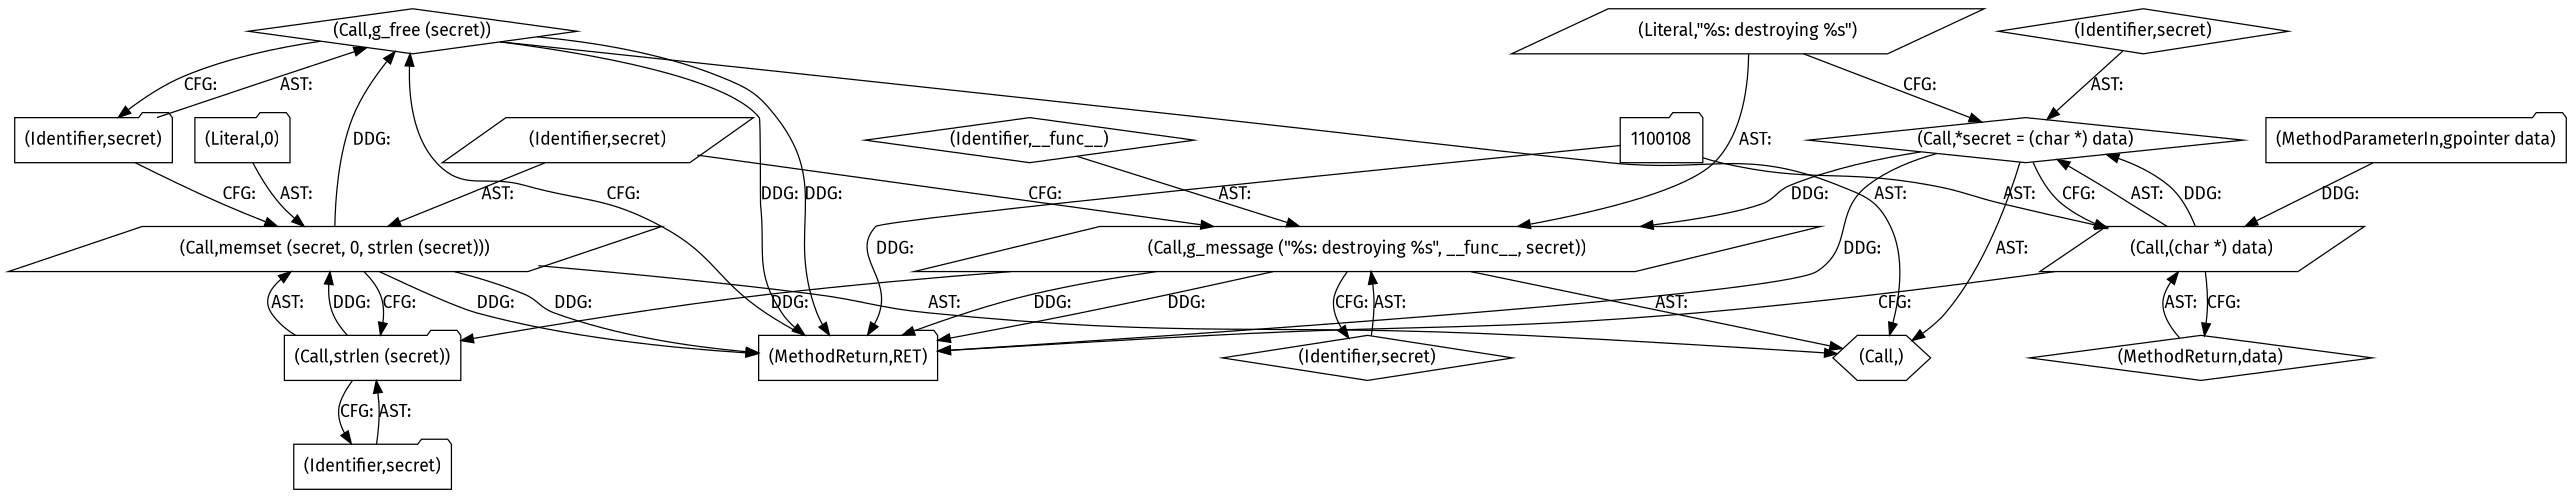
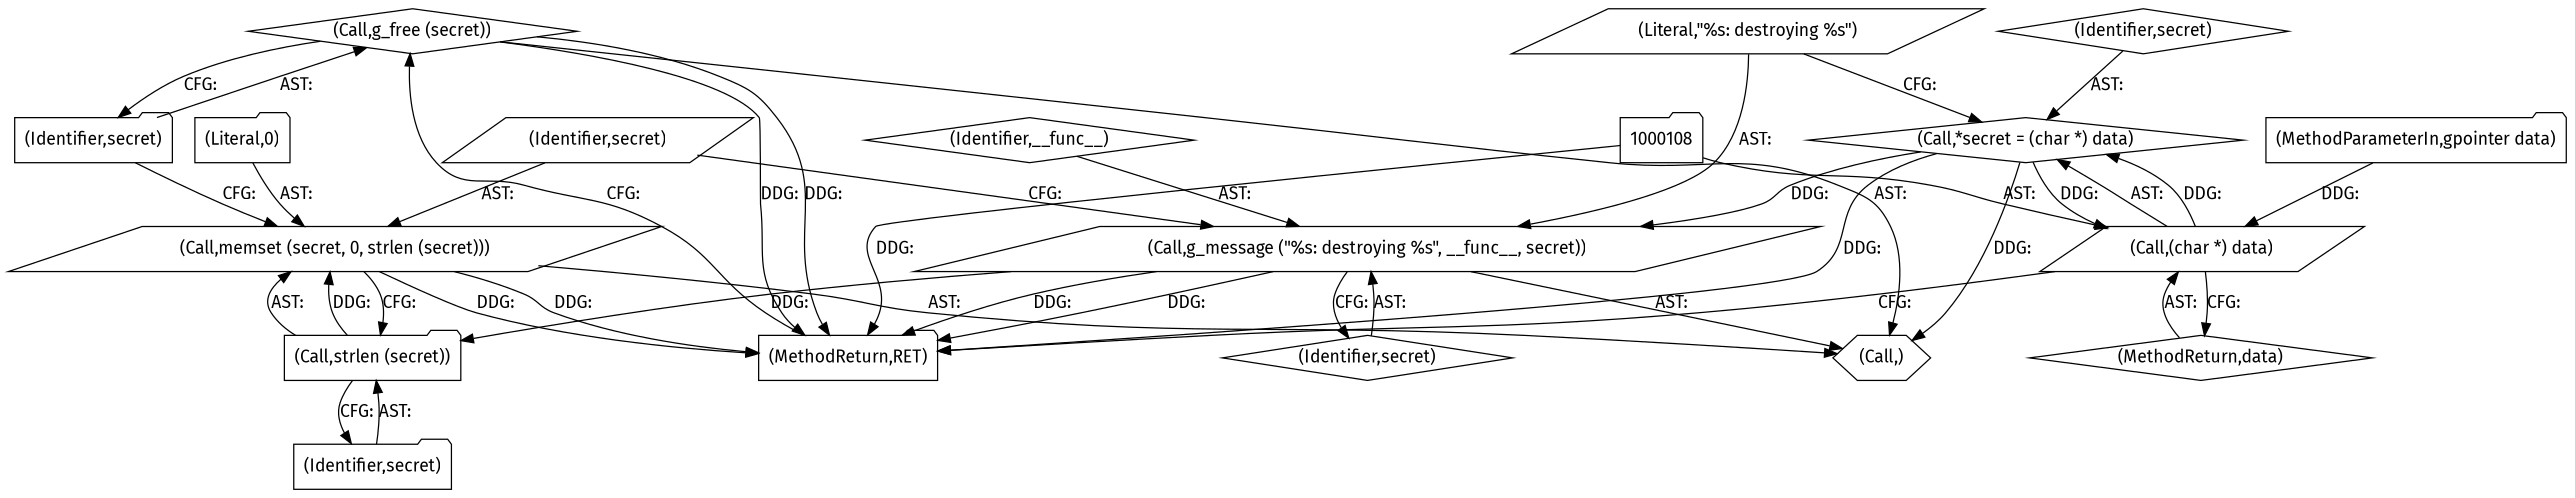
(346, 139) -> none
(1661, 140) -> (1661, 140)
(2081, 195) -> (2081, 195)
(2014, 249) -> (2014, 249)
